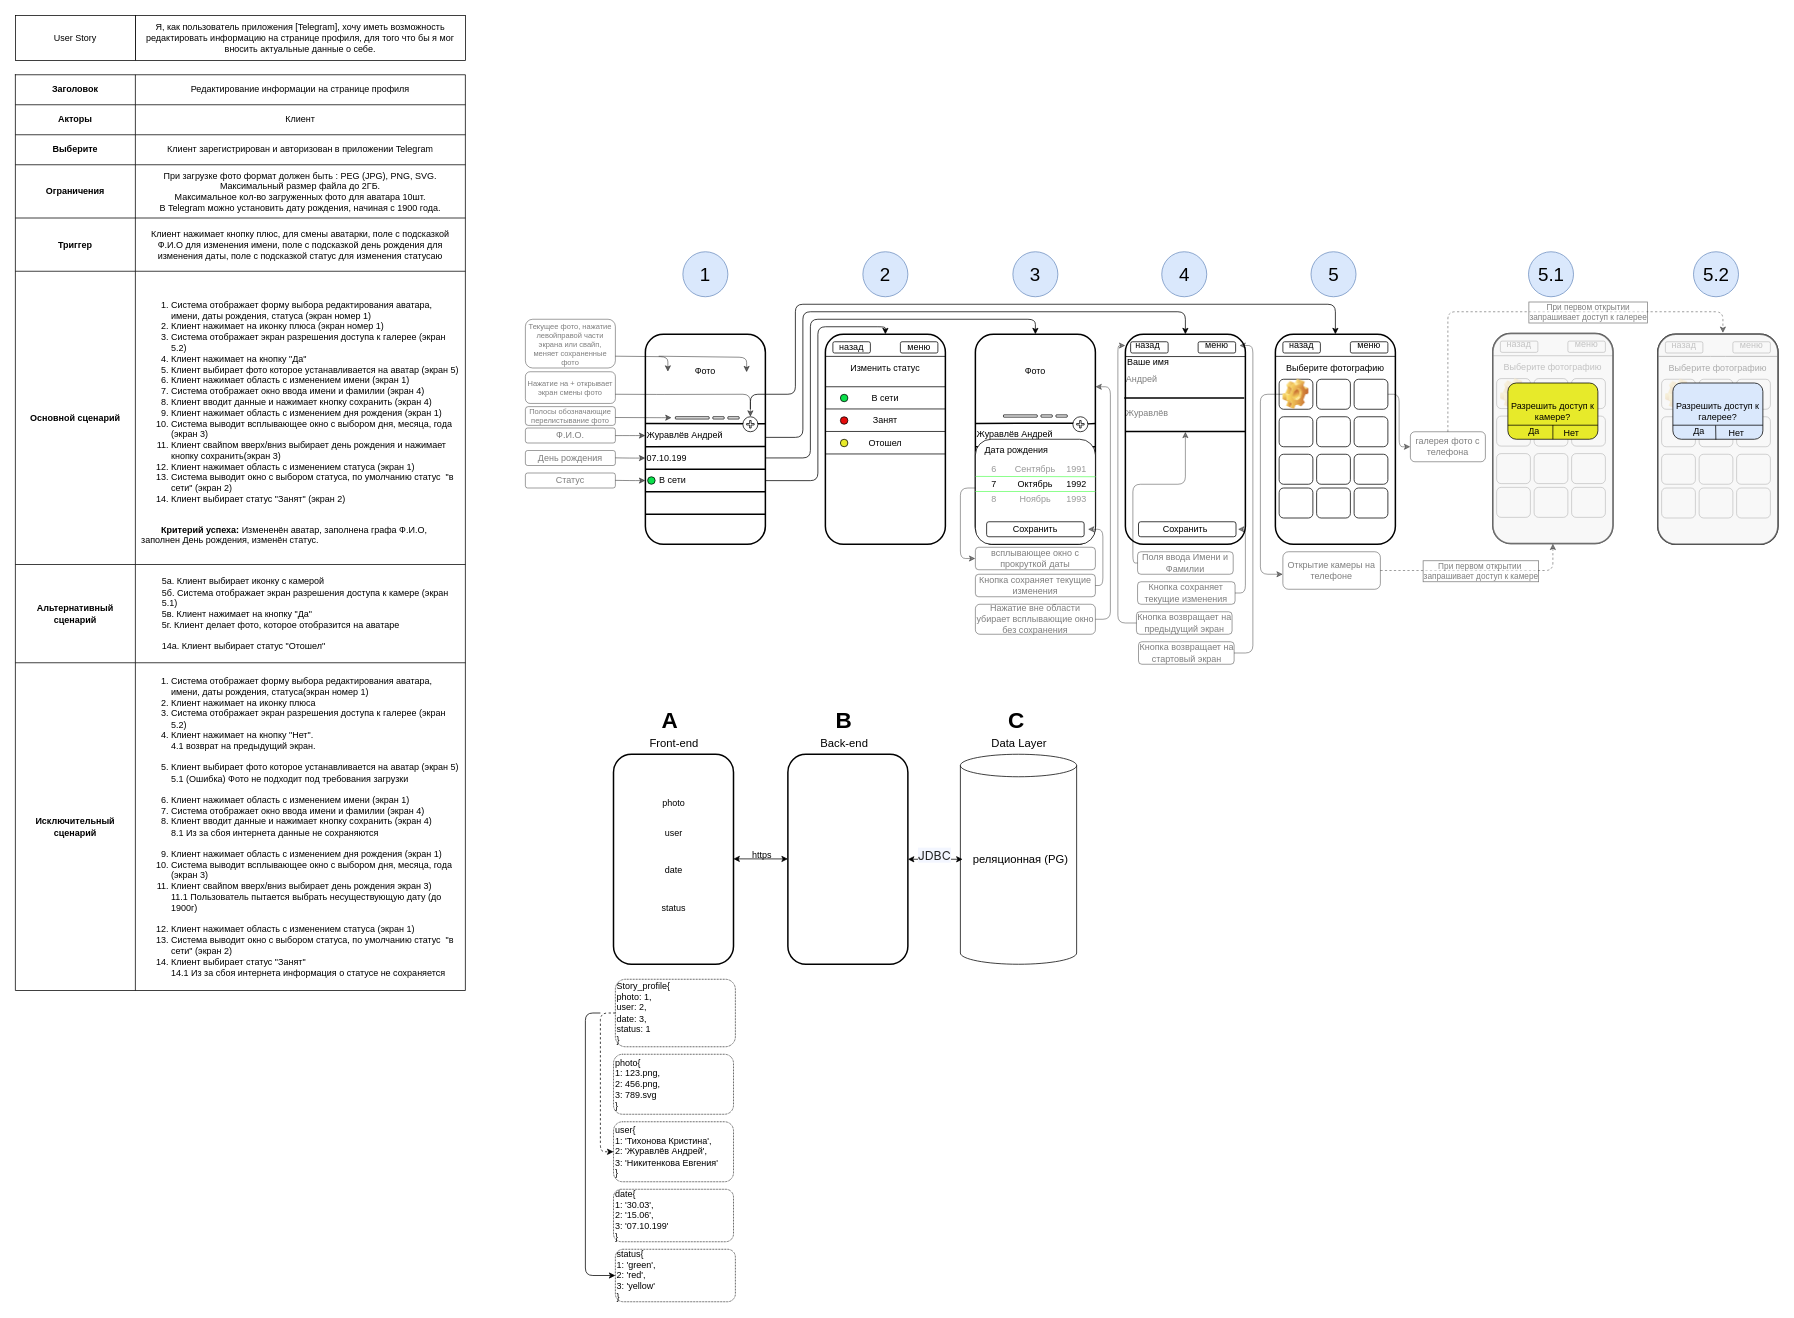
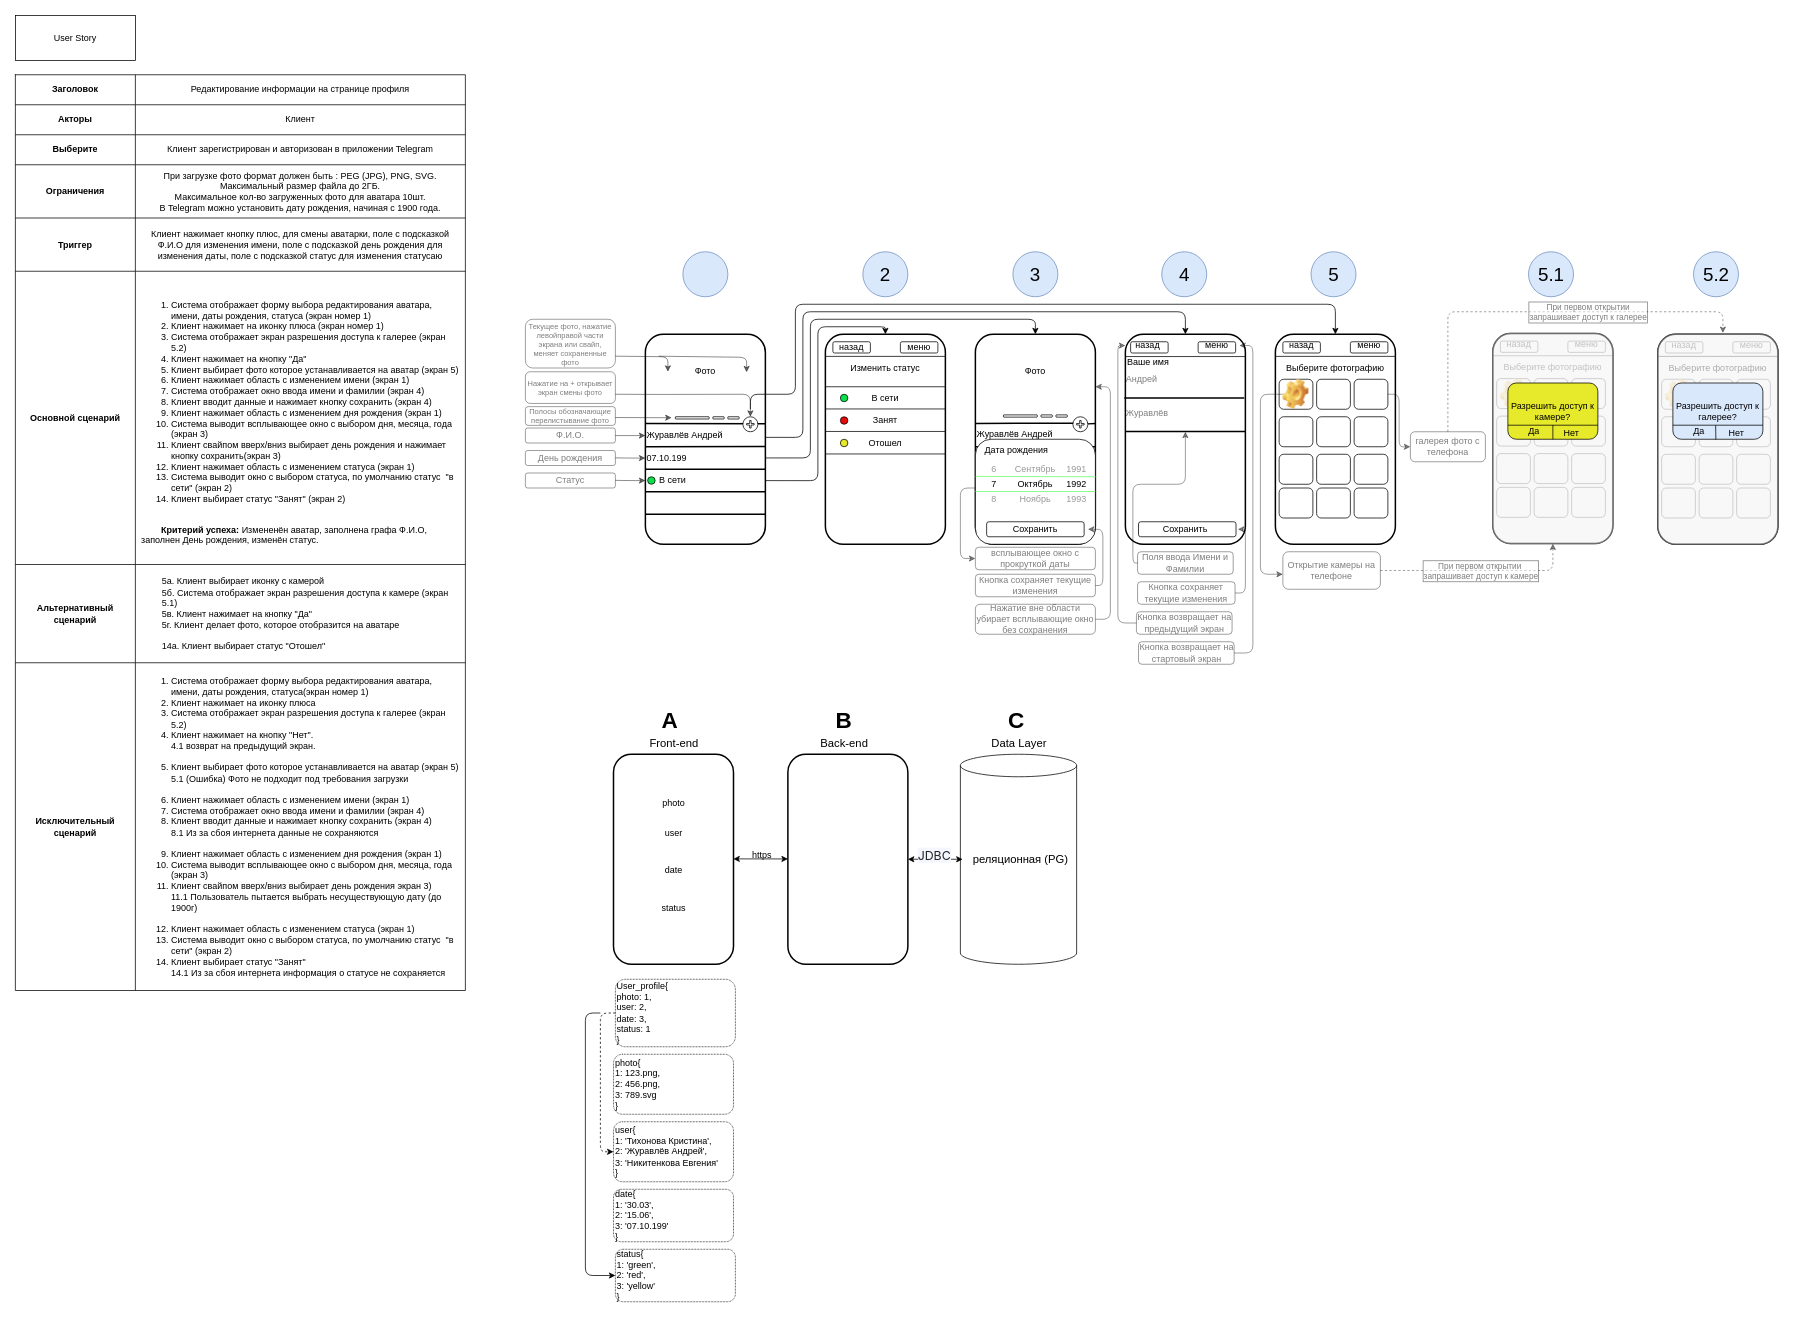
(300, 38) -> none
(705, 274) -> none
(650, 1013) -> (647, 1013)
